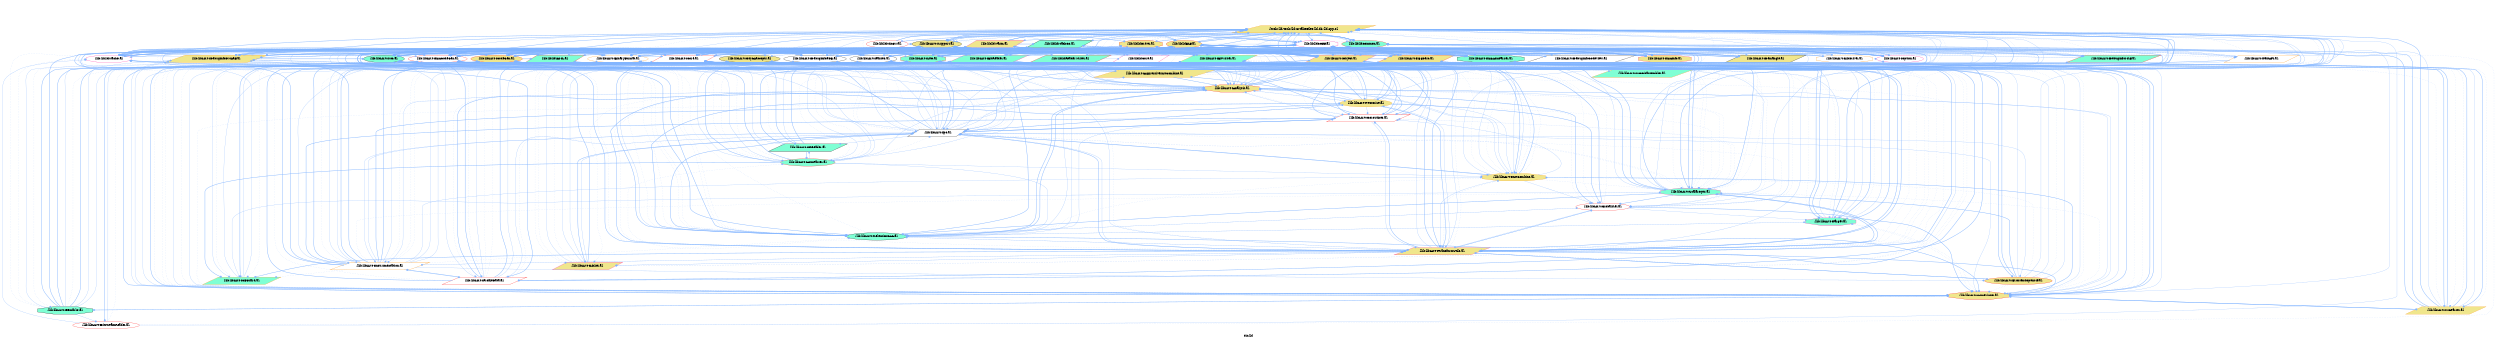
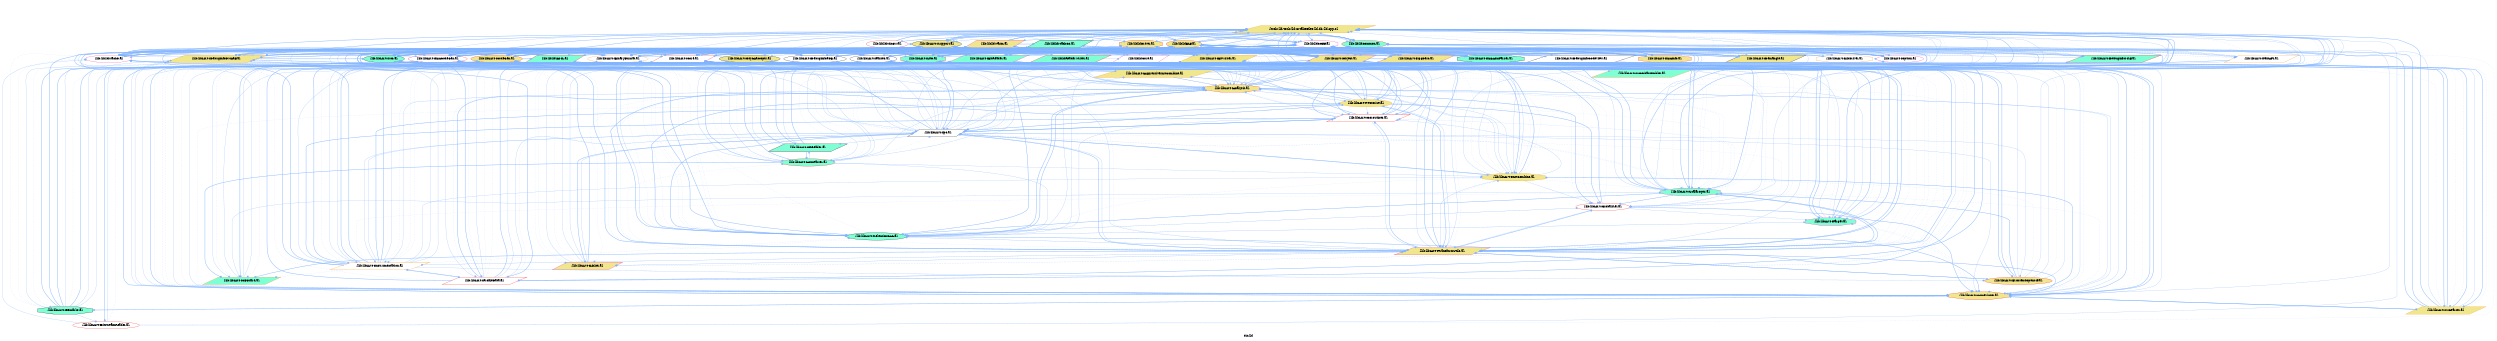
(1218, 59) -> (1218, 59)
